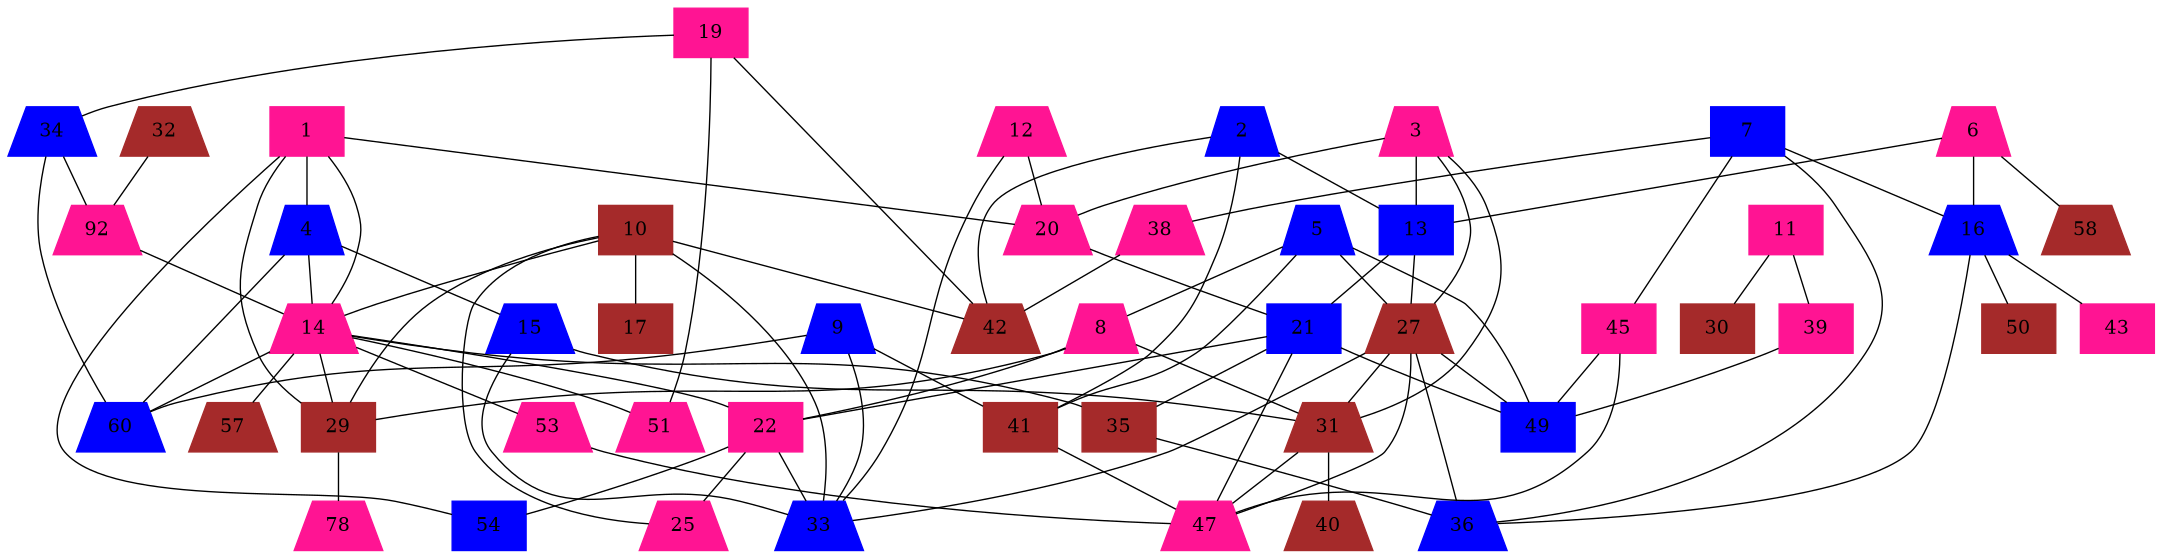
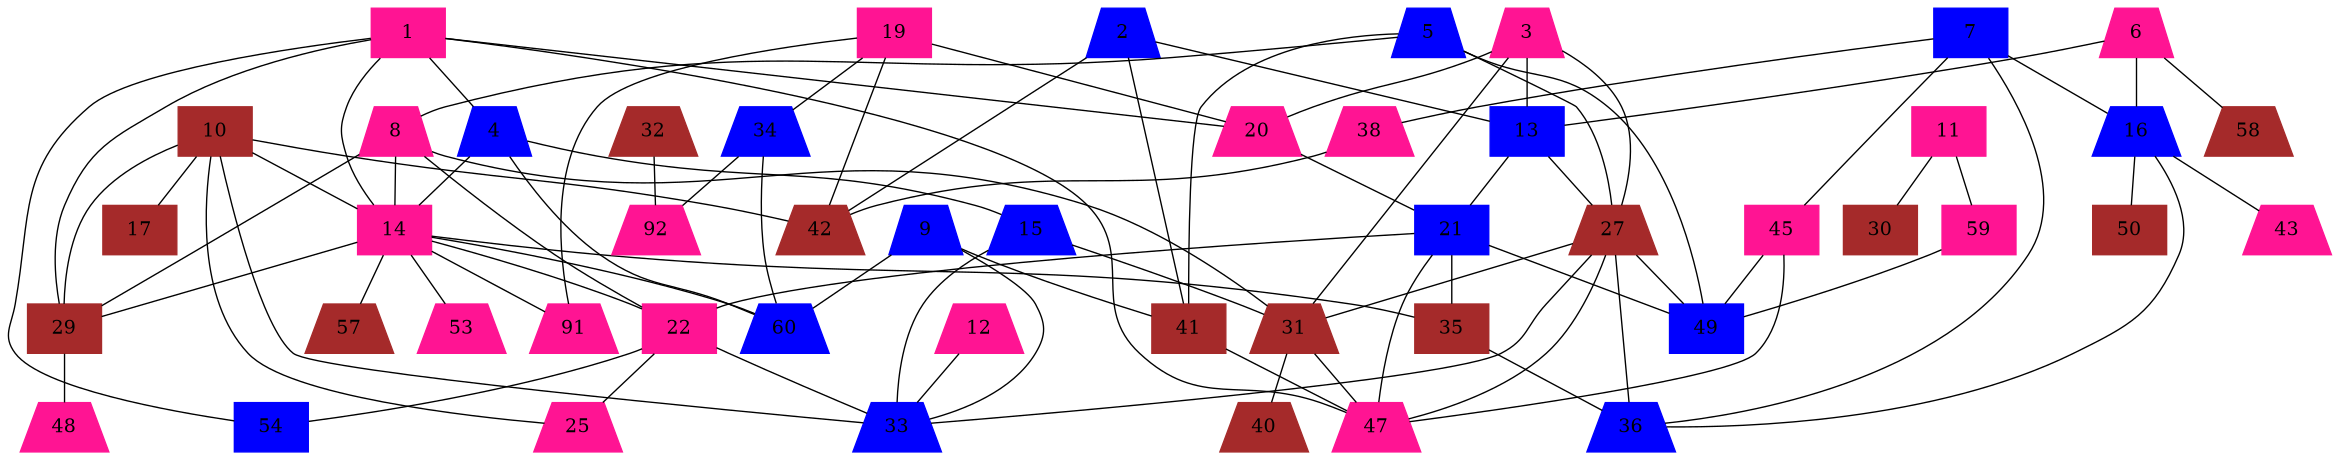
(1037, 187) -> (1079, 83)
(212, 282) -> (395, 181)
(314, 329) -> (395, 230)
(1816, 329) -> (1979, 230)
(2117, 329) -> (2287, 230)
(660, 427) -> (574, 329)
(879, 501) -> (935, 133)
(338, 526) -> (65, 427)
